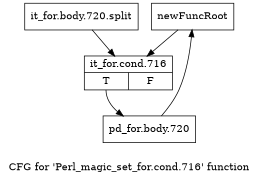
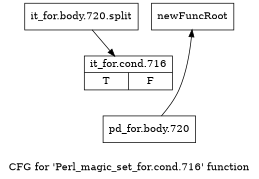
(165, 41) -> none
(109, 102) -> none
